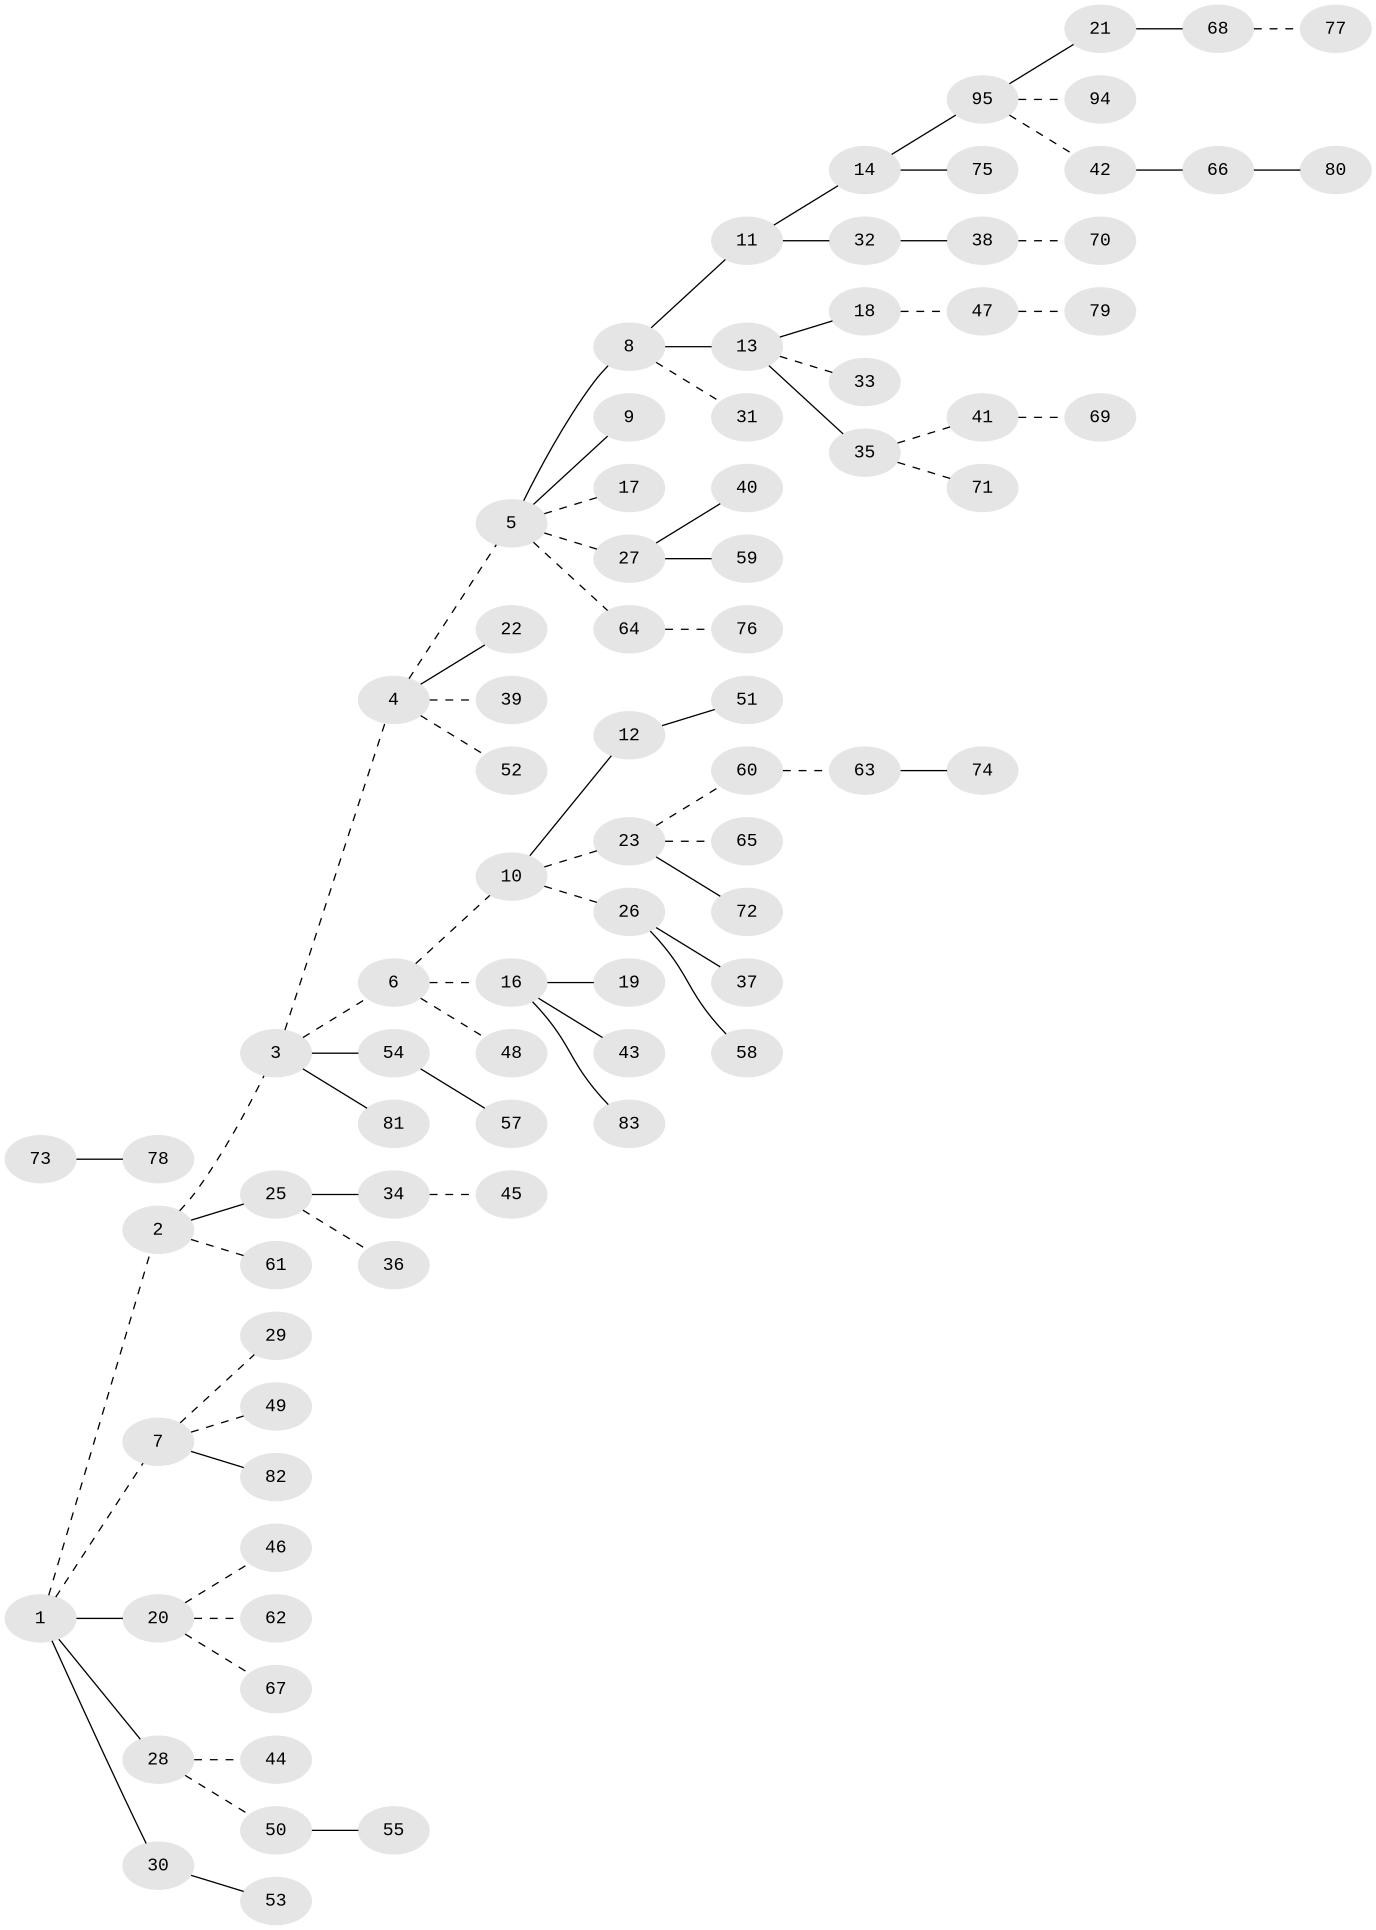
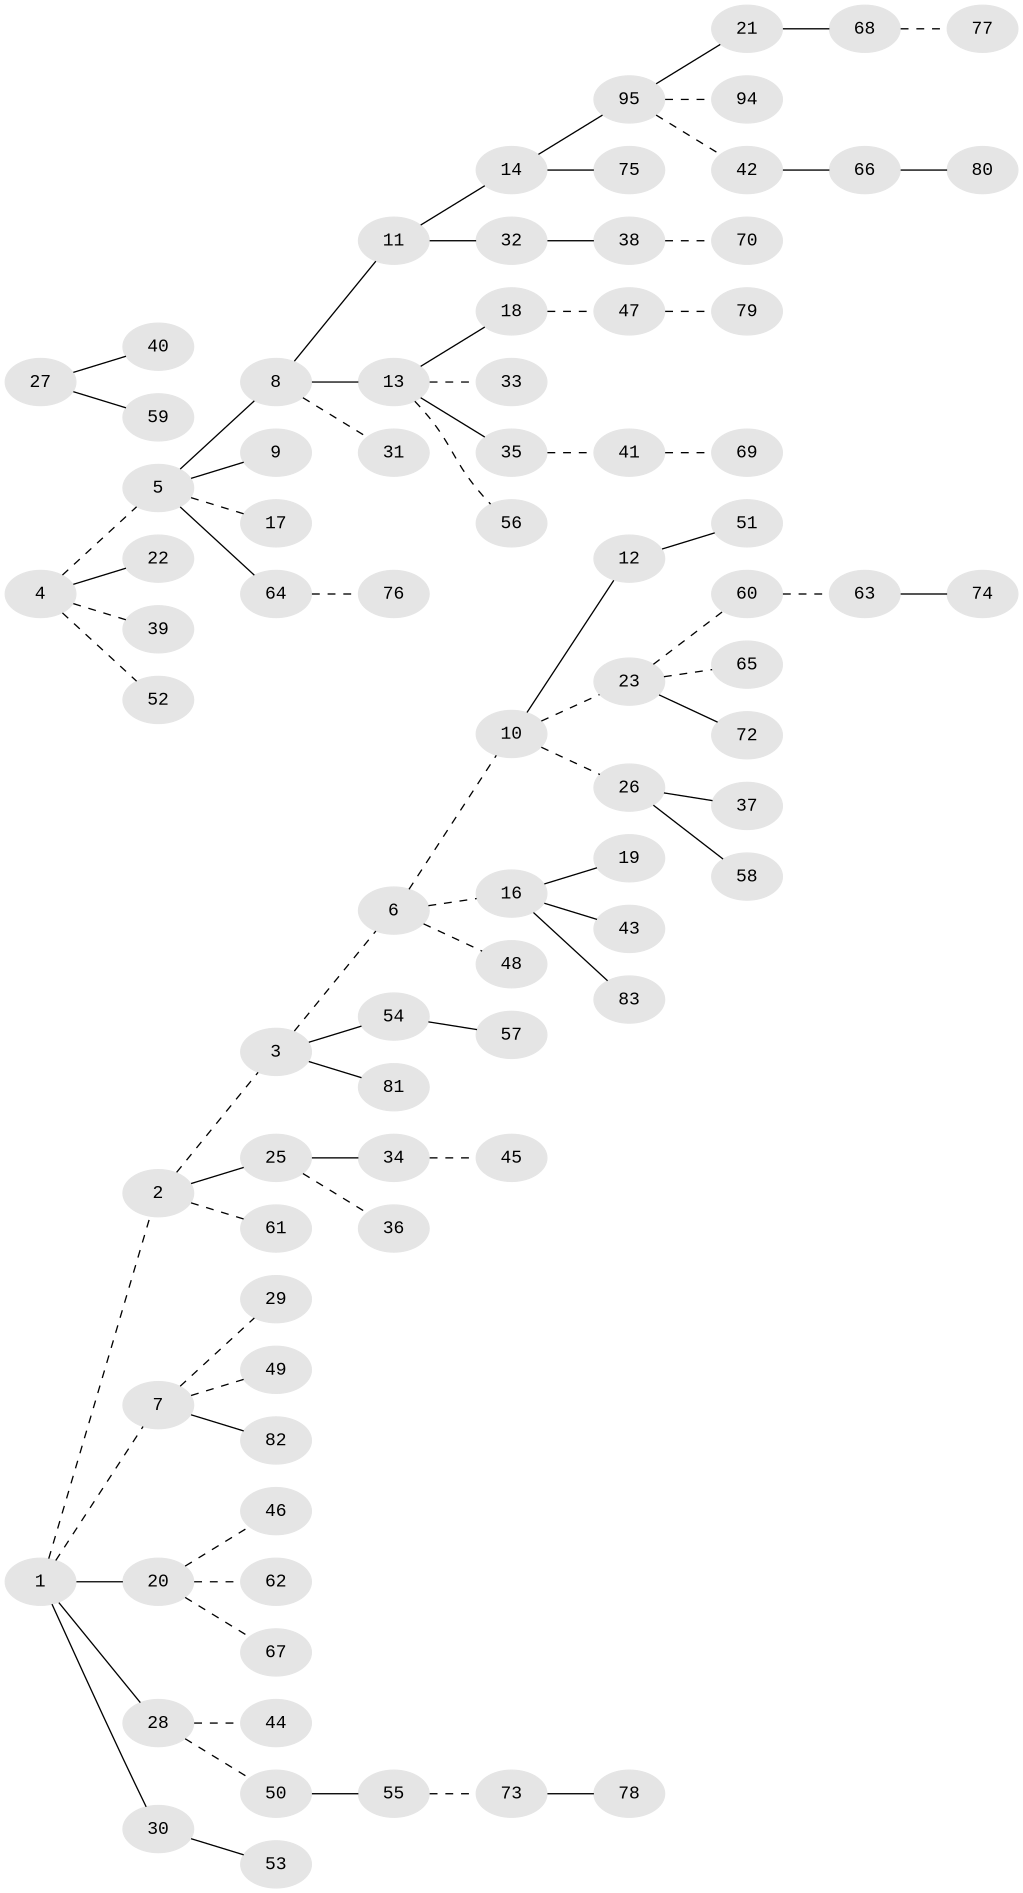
(983, 488) -> none
none -> (512, 523)
(571, 541) -> none
(571, 576) -> (217, 541)
(335, 877) -> none
none -> (453, 1794)
